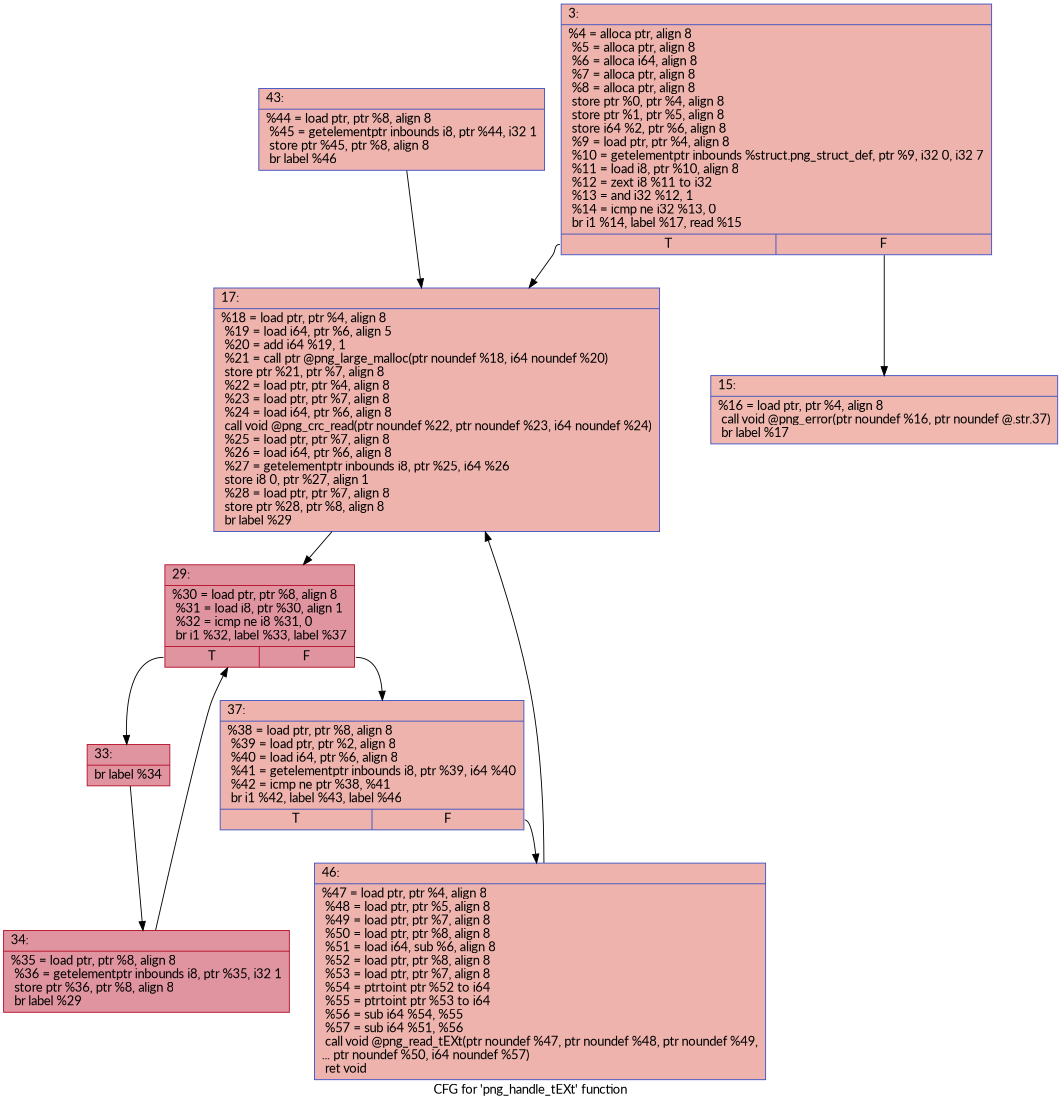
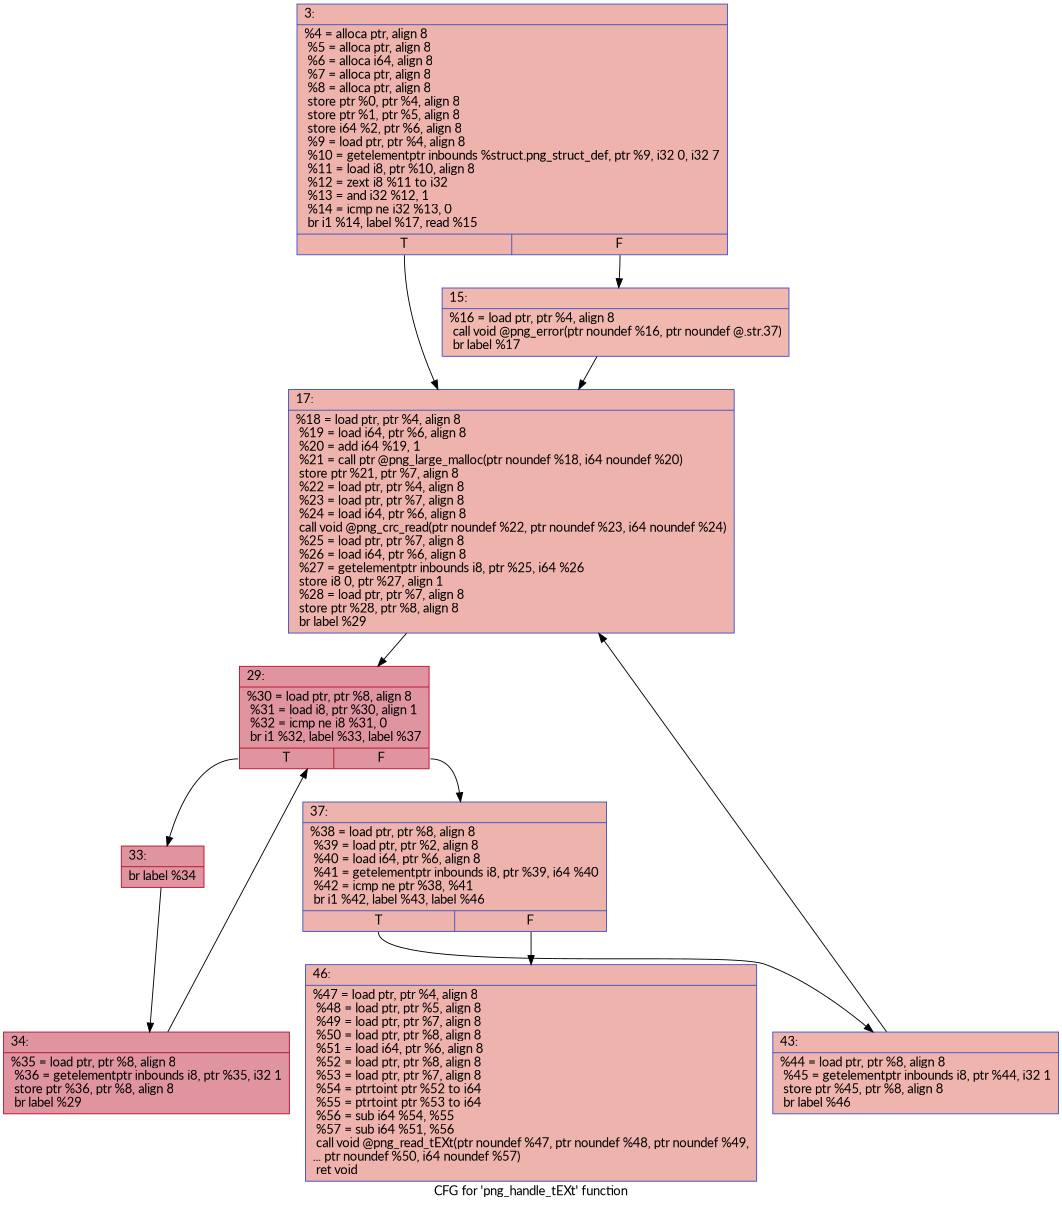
(306, 332) -> (381, 434)
(532, 699) -> (590, 369)
(409, 948) -> (398, 1049)
none -> (628, 959)
